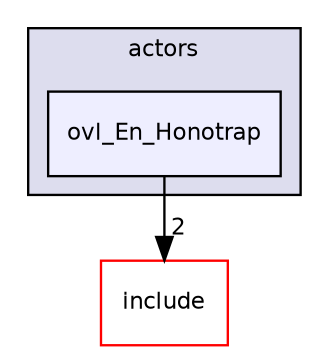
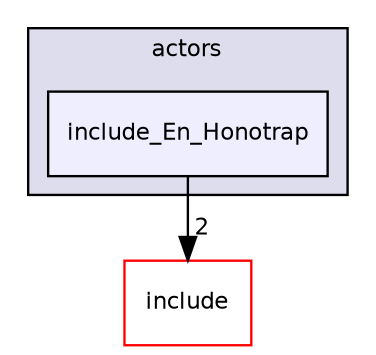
(164, 134) -> (188, 134)
